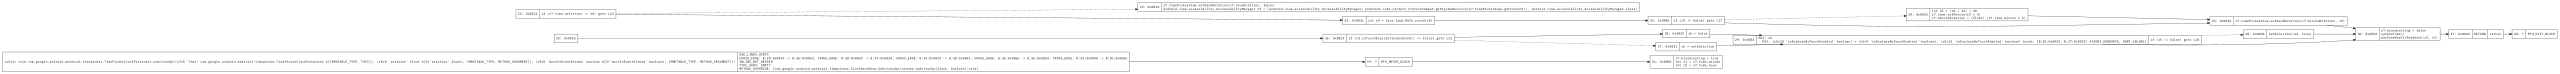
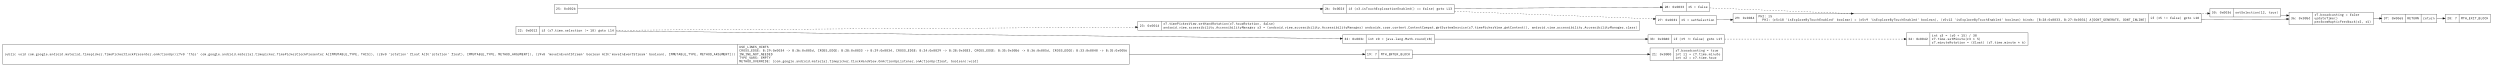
(2279, 21) -> none
(1735, 35) -> (1780, 11)
